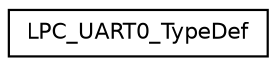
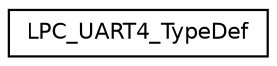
(138, 33) -> (138, 33)
